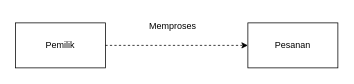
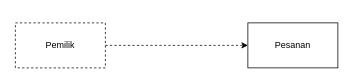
(173, 27) -> none
(60, 45) -> (60, 45)
